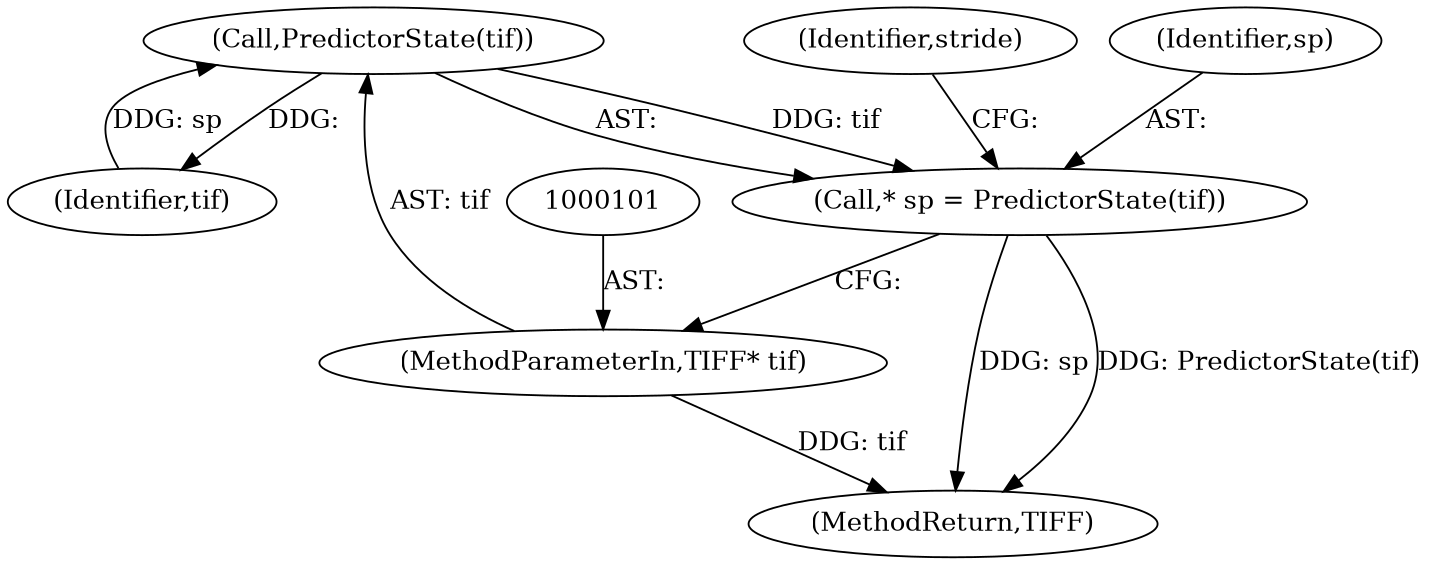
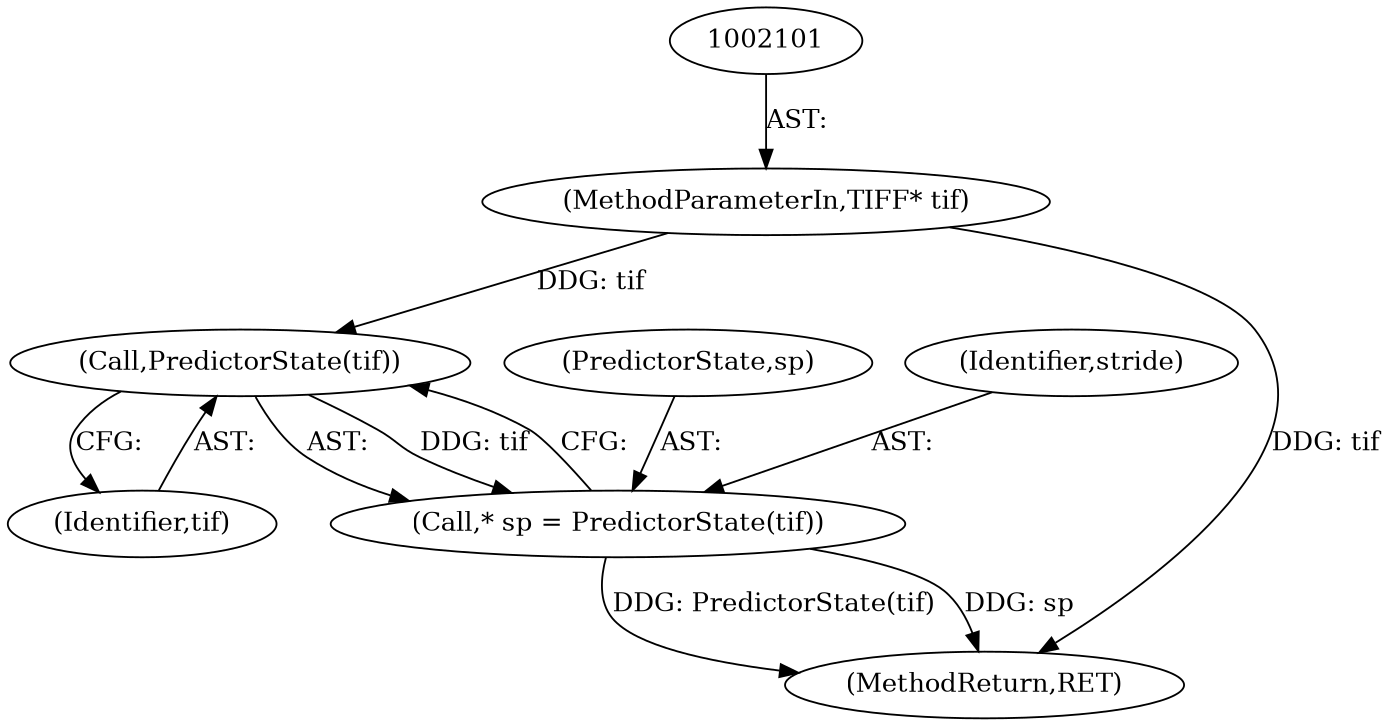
(1246, 41) -> (688, 363)
(168, 121) -> (229, 443)
(308, 121) -> (113, 443)
(1010, 121) -> (907, 443)
(440, 202) -> (591, 282)
(603, 202) -> (766, 41)
(820, 279) -> (520, 424)
(953, 524) -> (985, 685)
